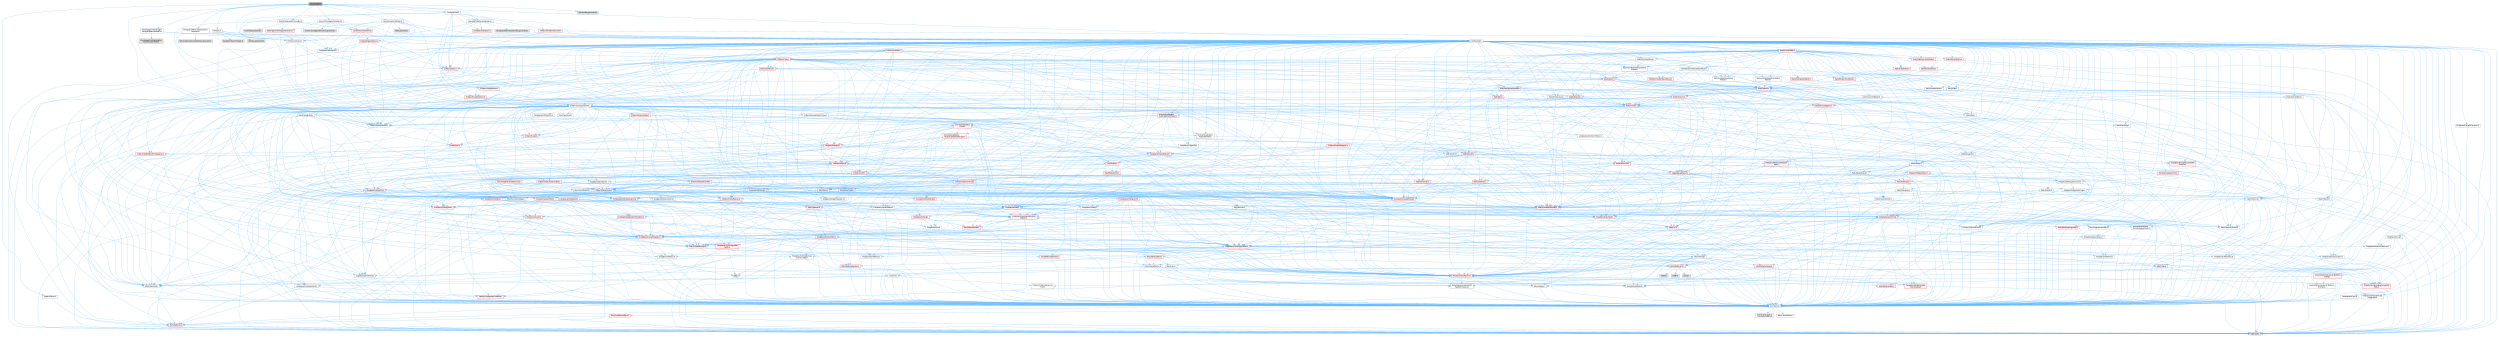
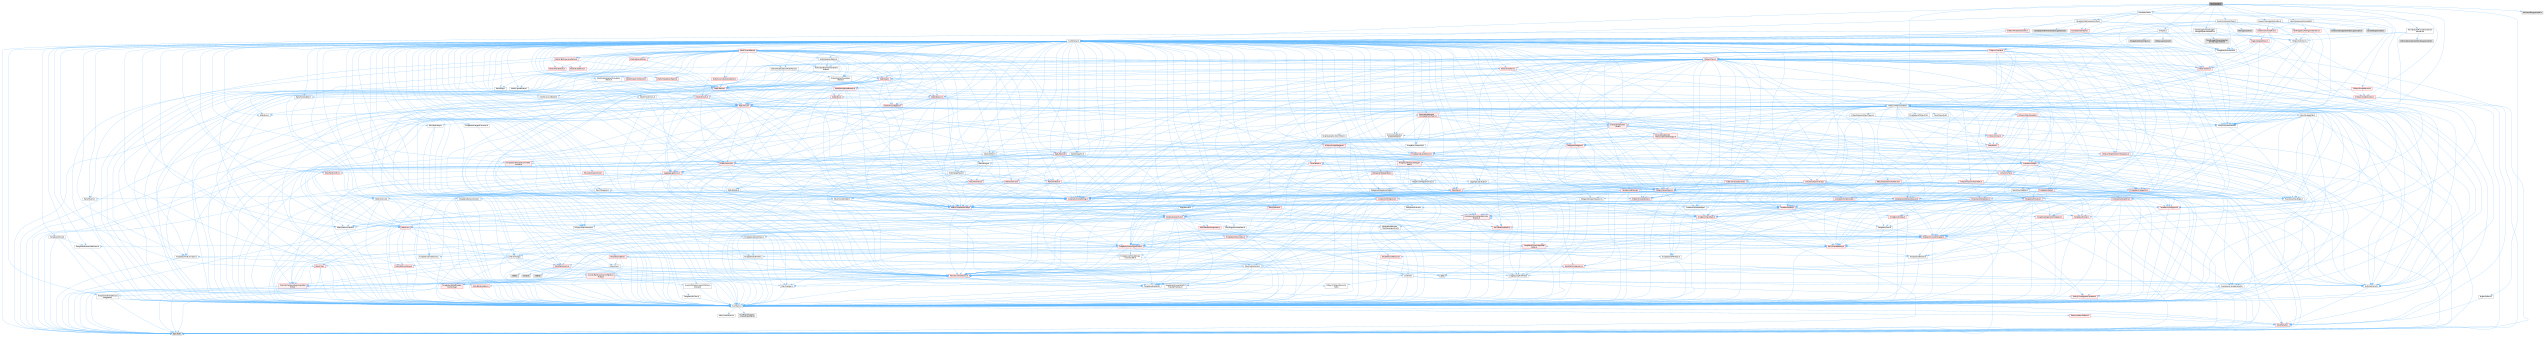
(1397, 328) -> (868, 266)
